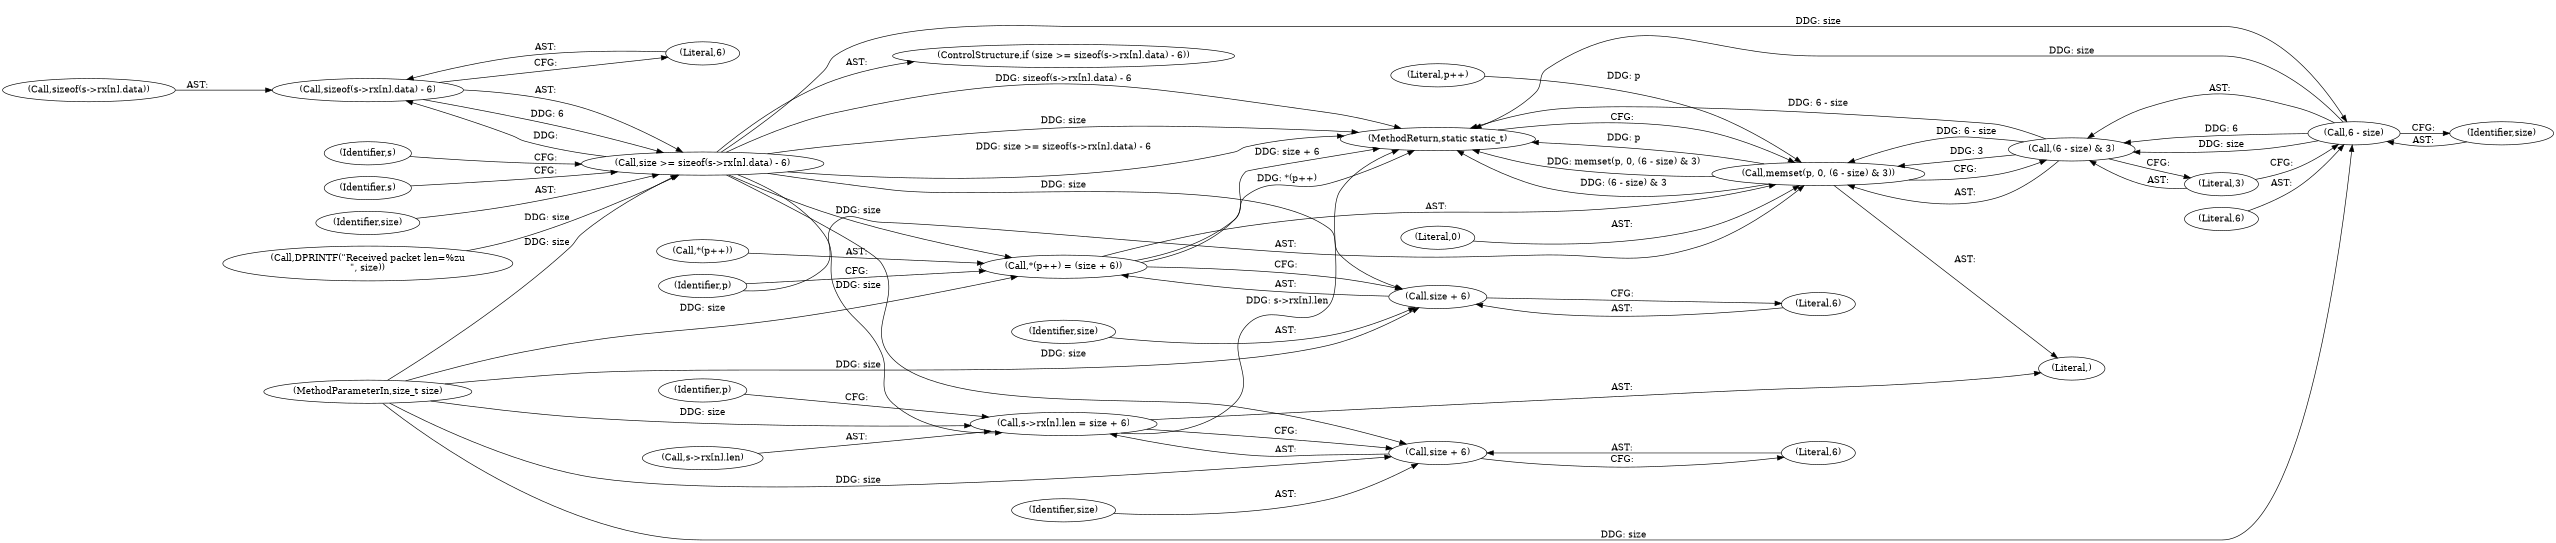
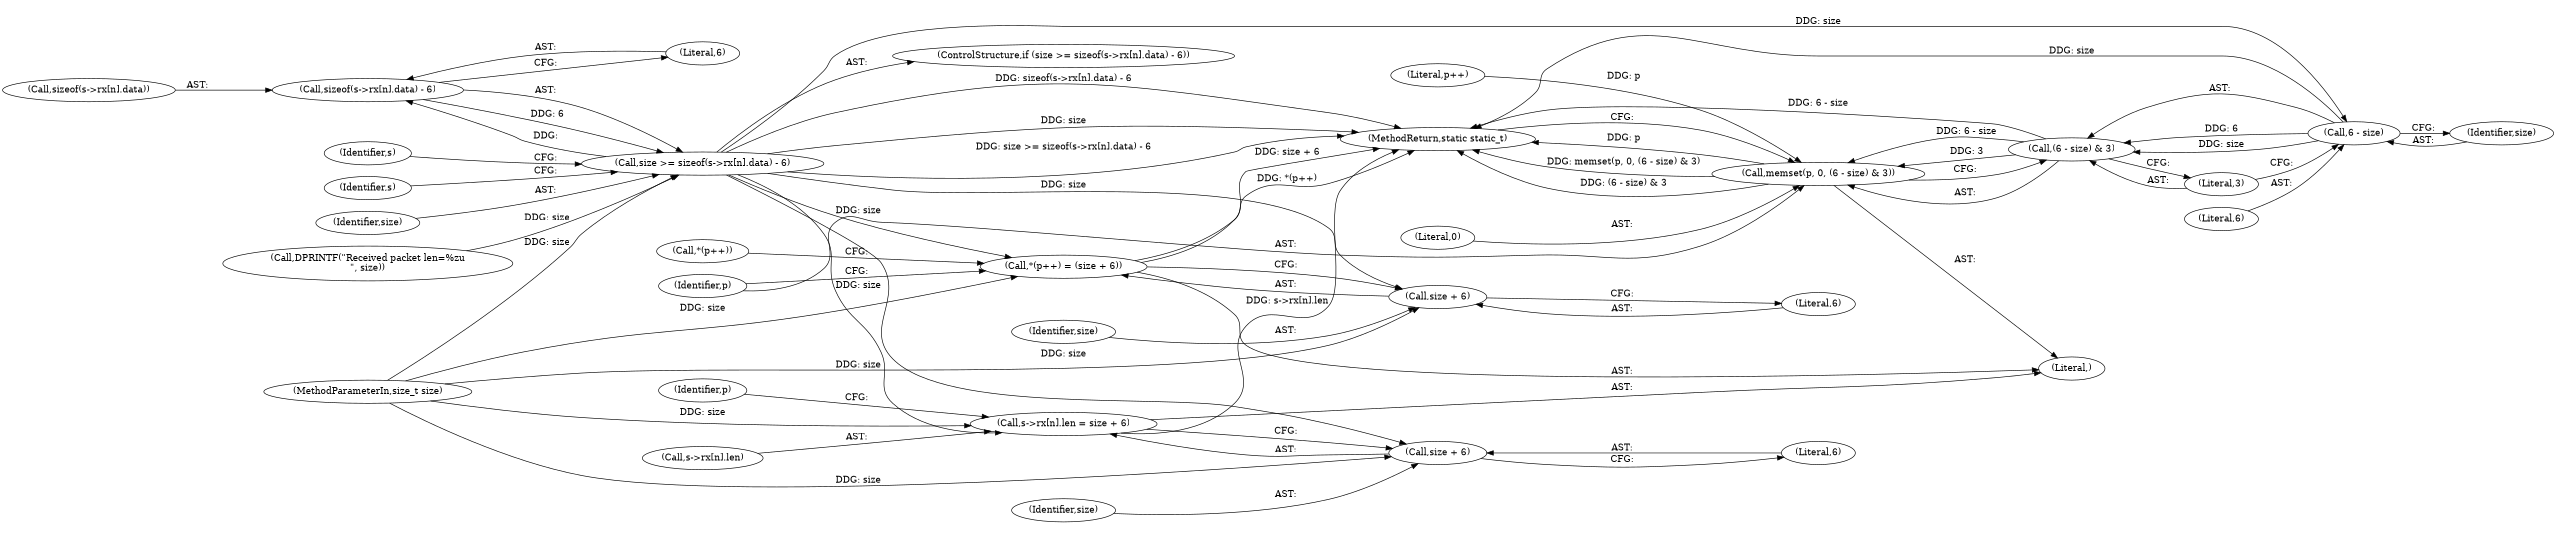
(1435, 212) -> (1567, 376)
(858, 252) -> (858, 252)
(1498, 540) -> none
